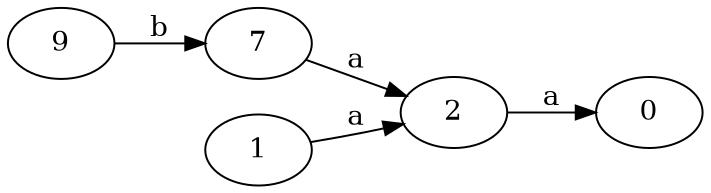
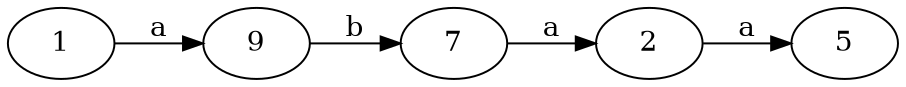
(649, 112) -> (845, 43)
(347, 136) -> (149, 43)
